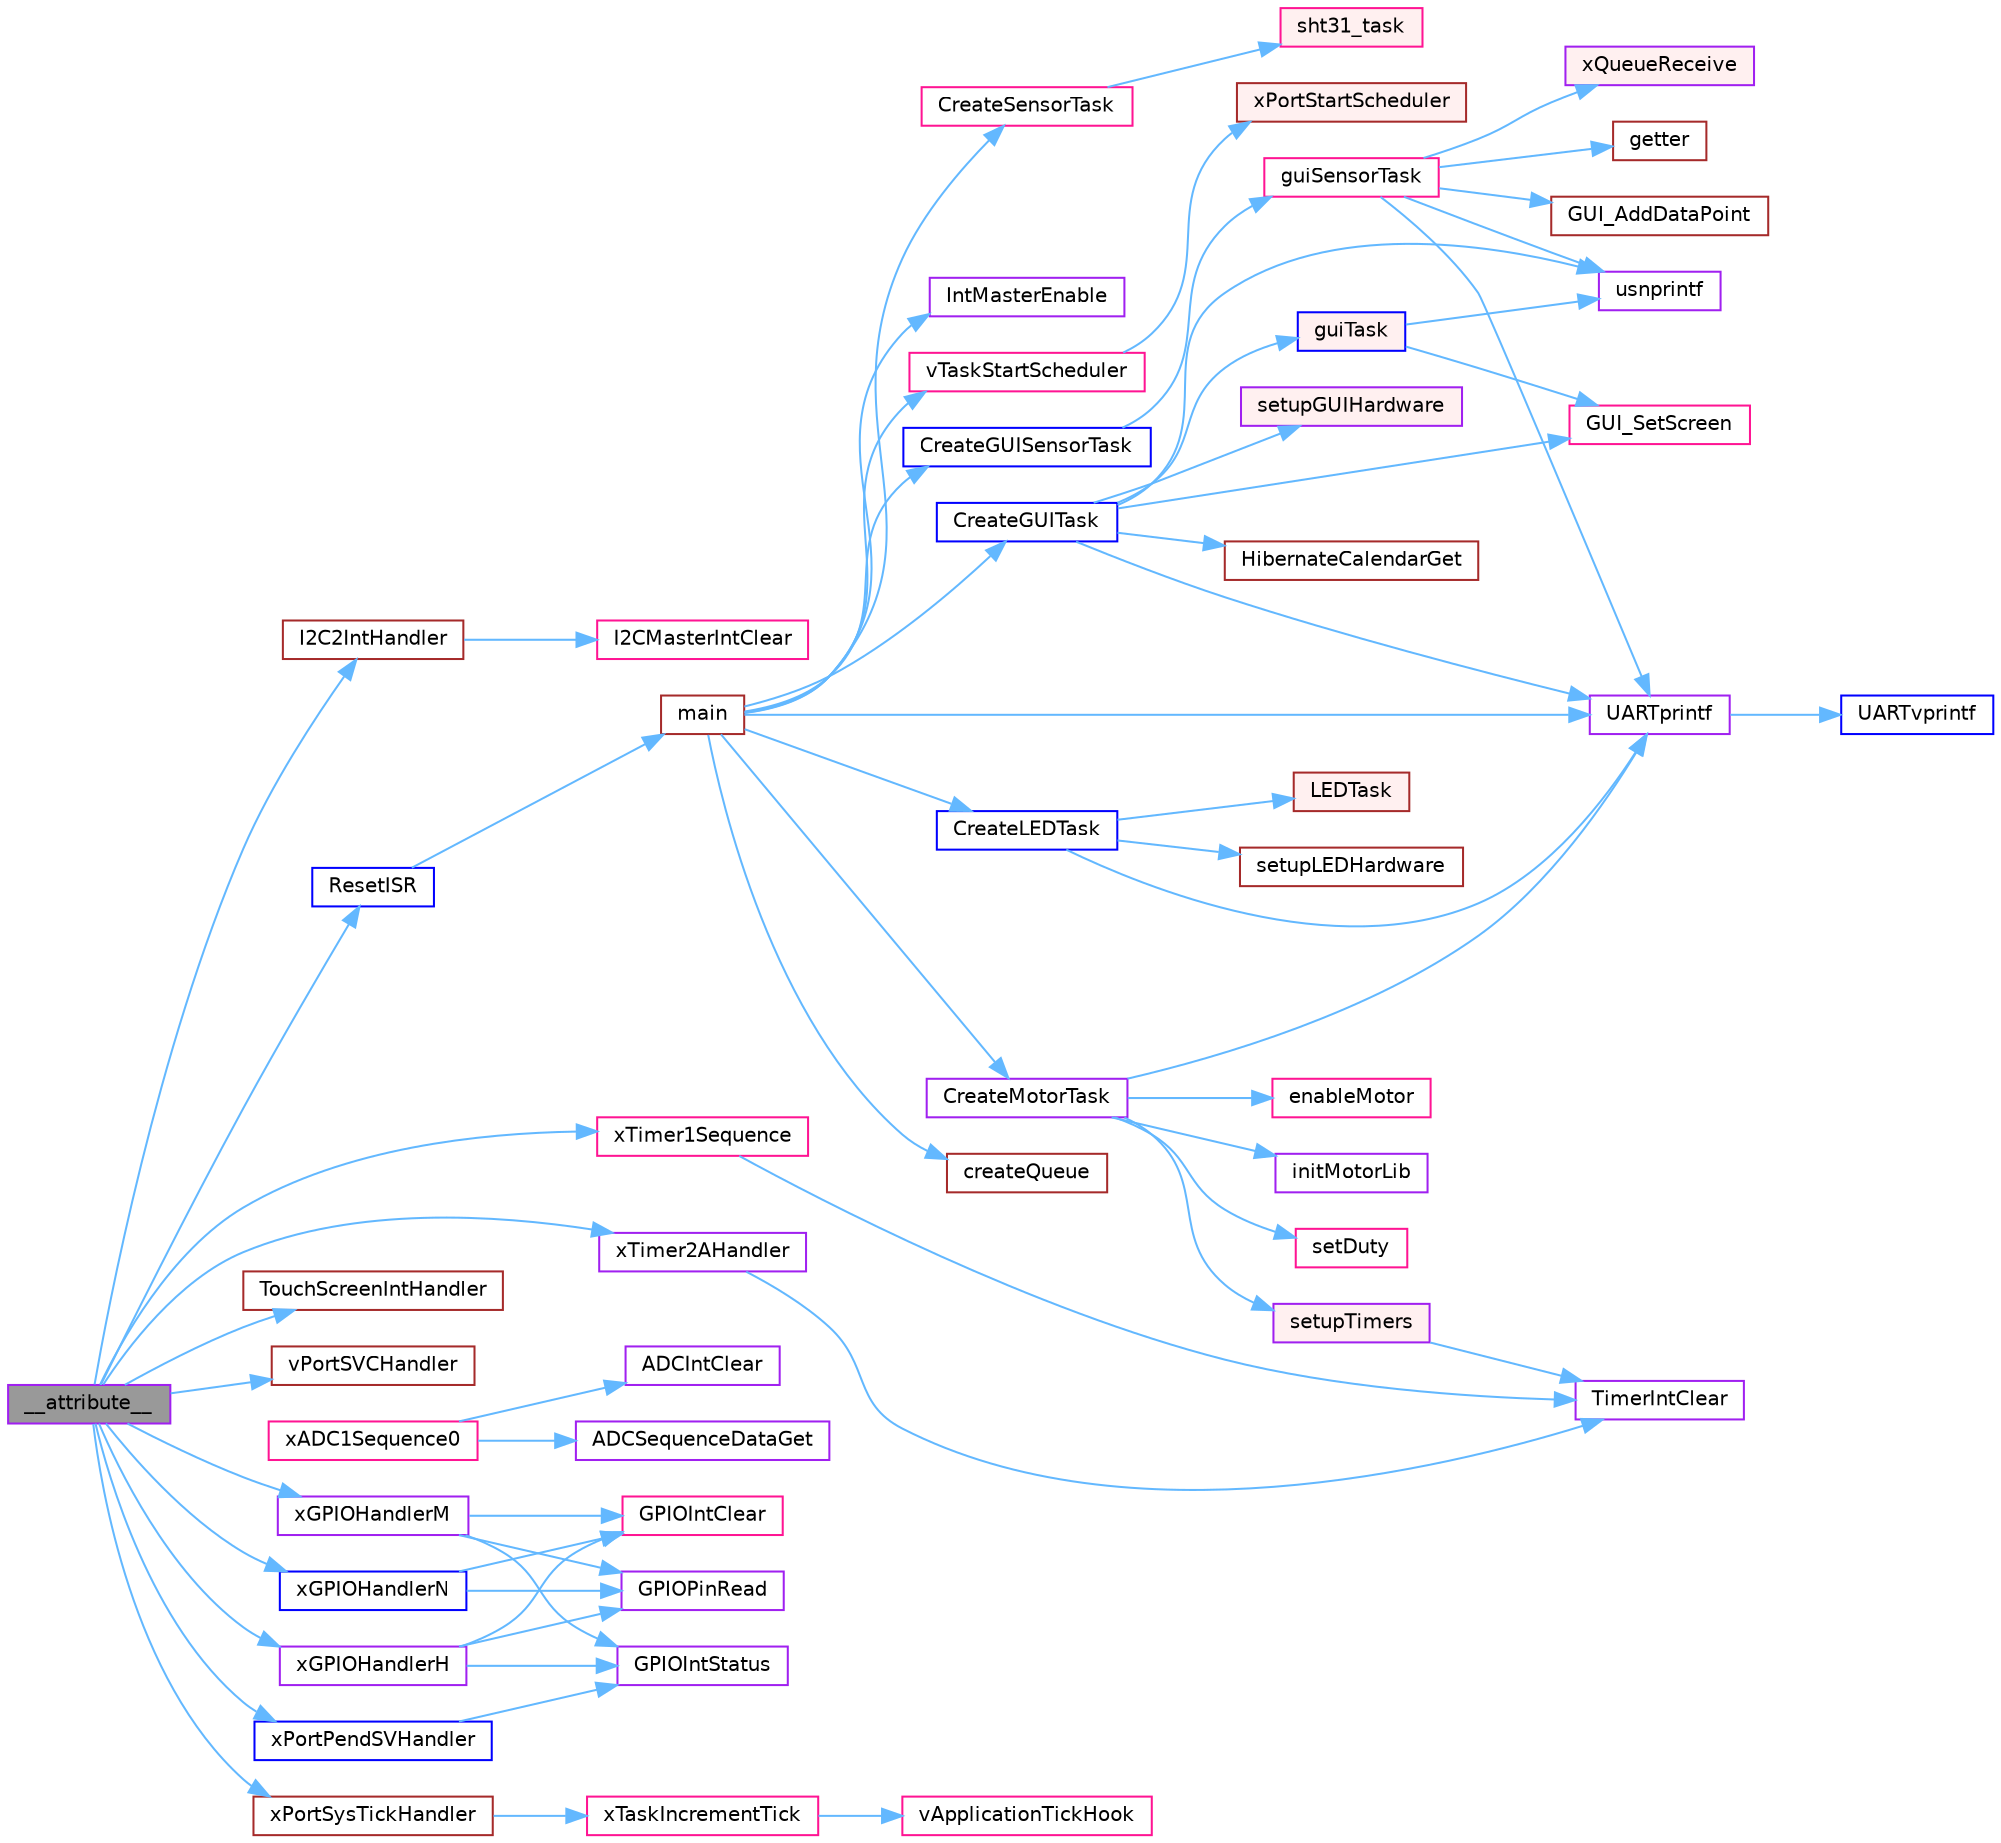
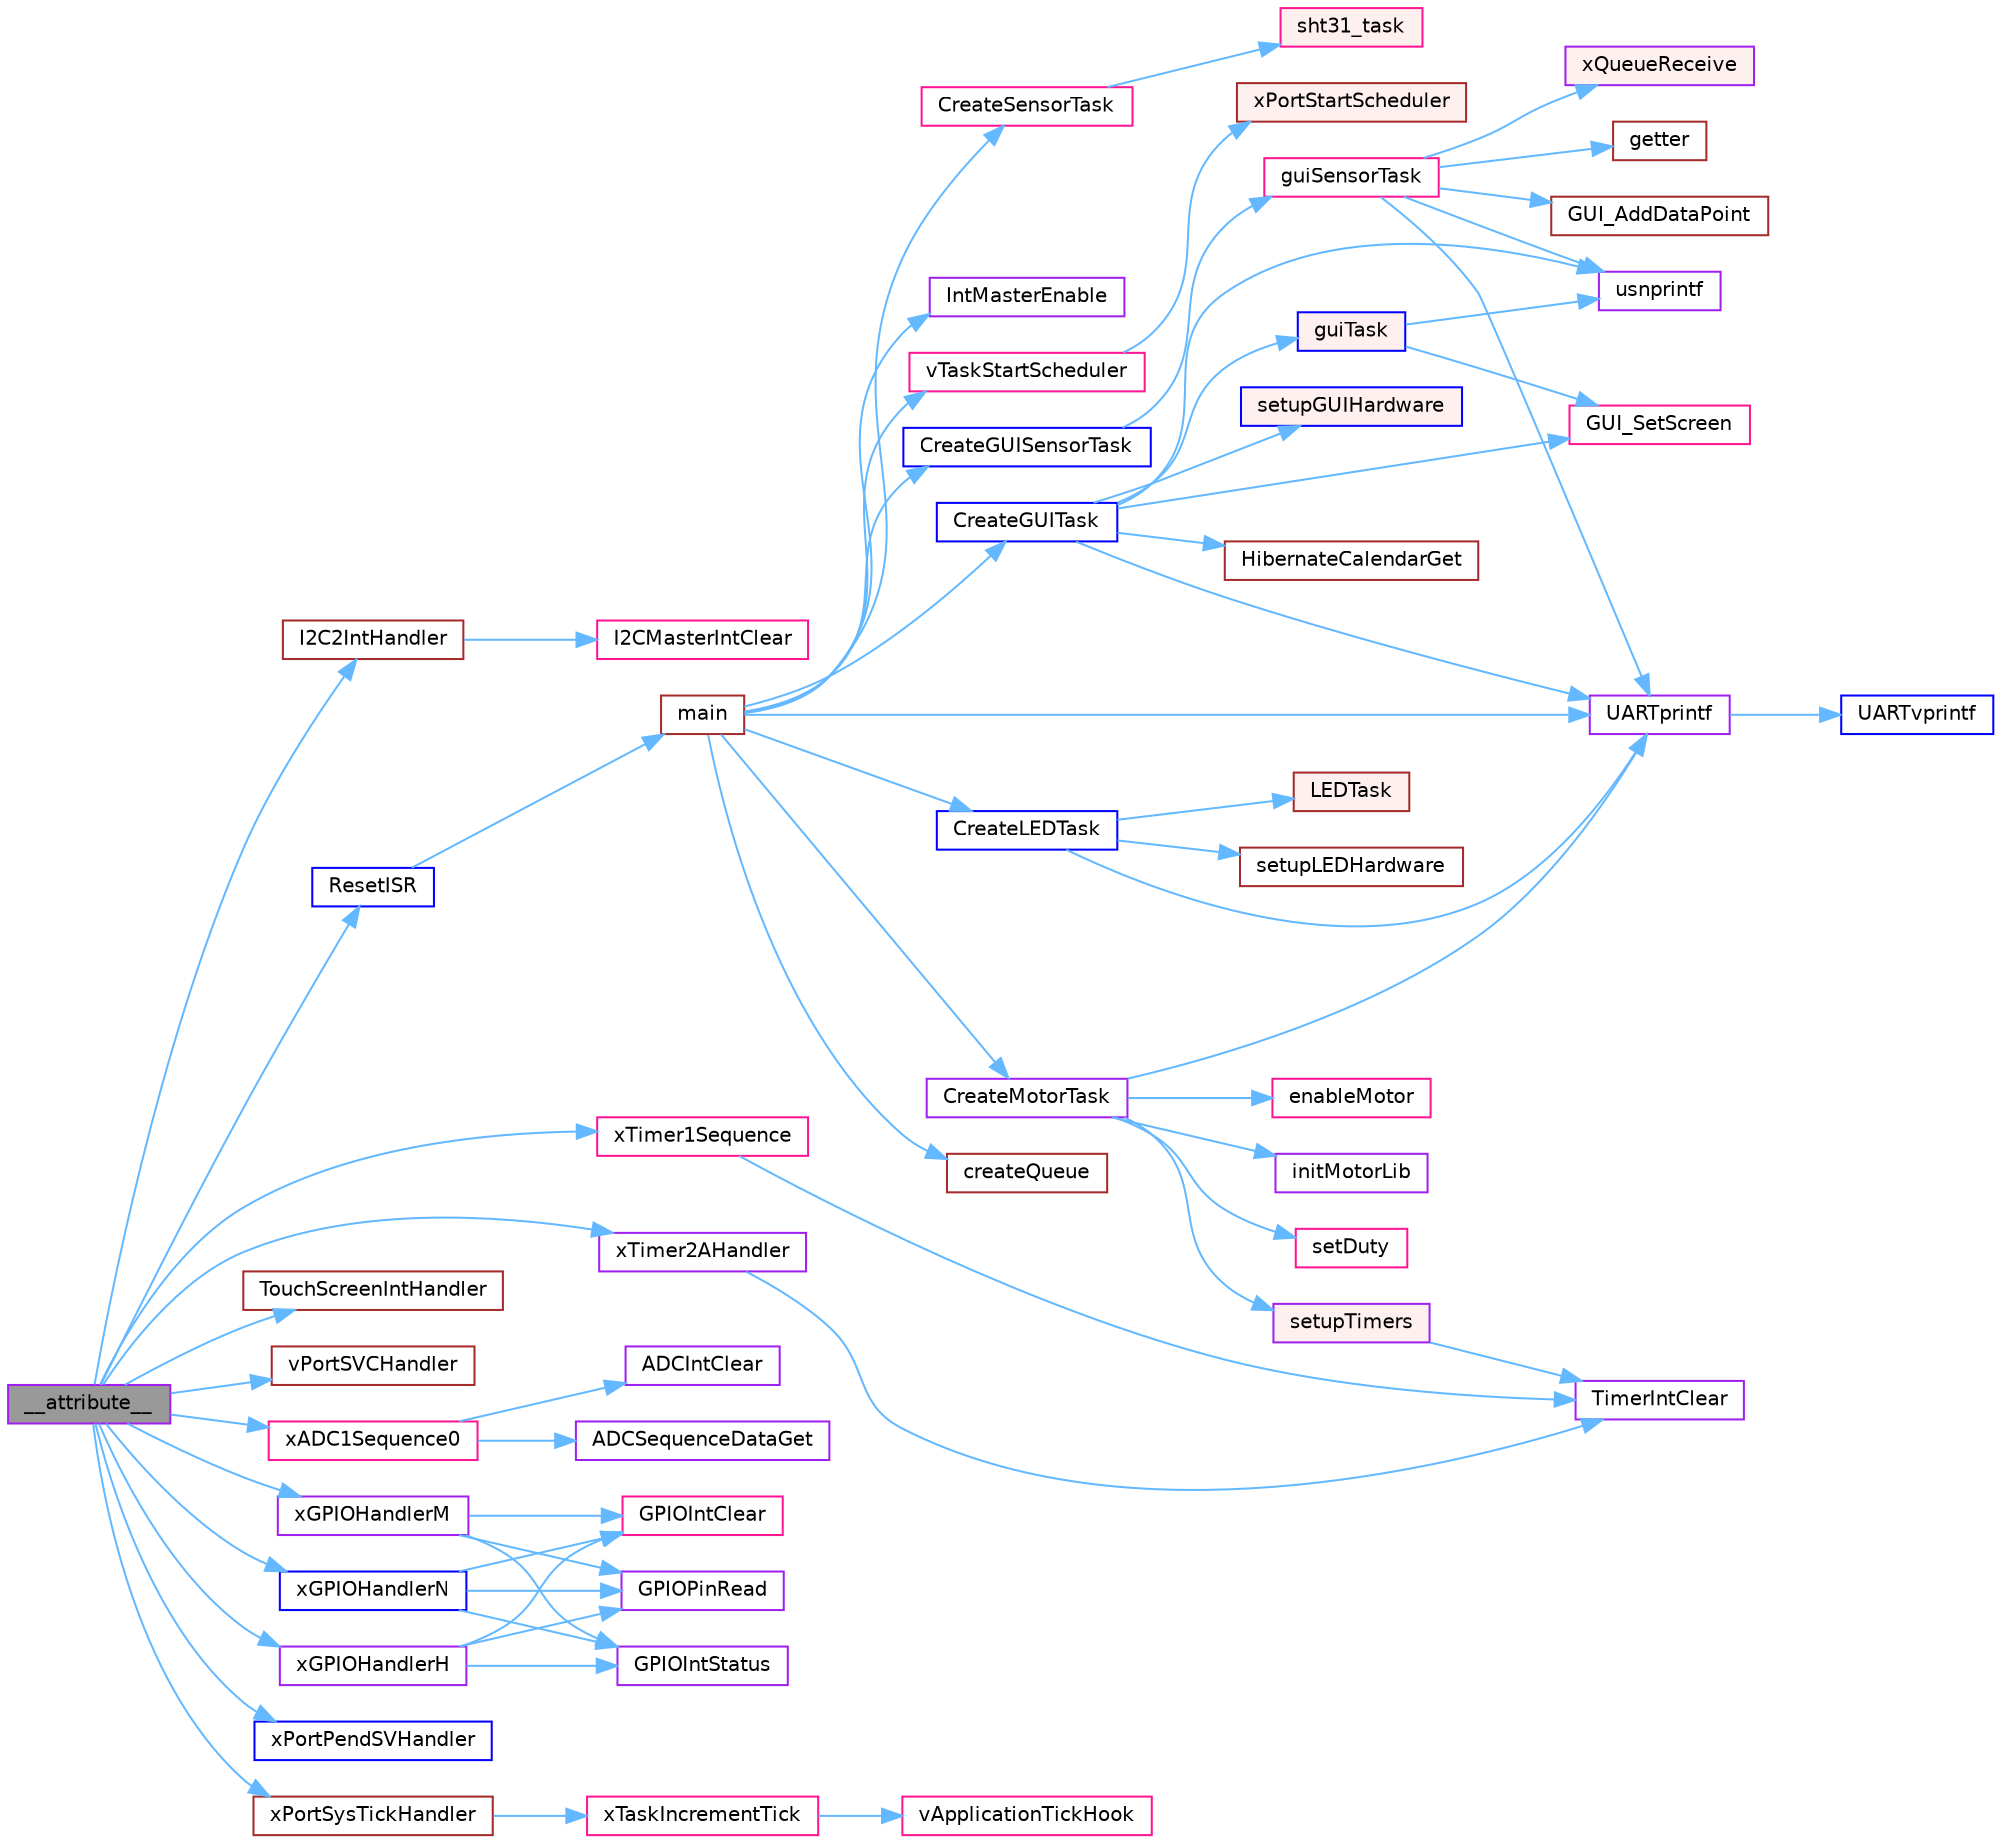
(1352, 407) -> (1352, 407)
none -> (209, 1420)
(528, 1706) -> (493, 1618)
